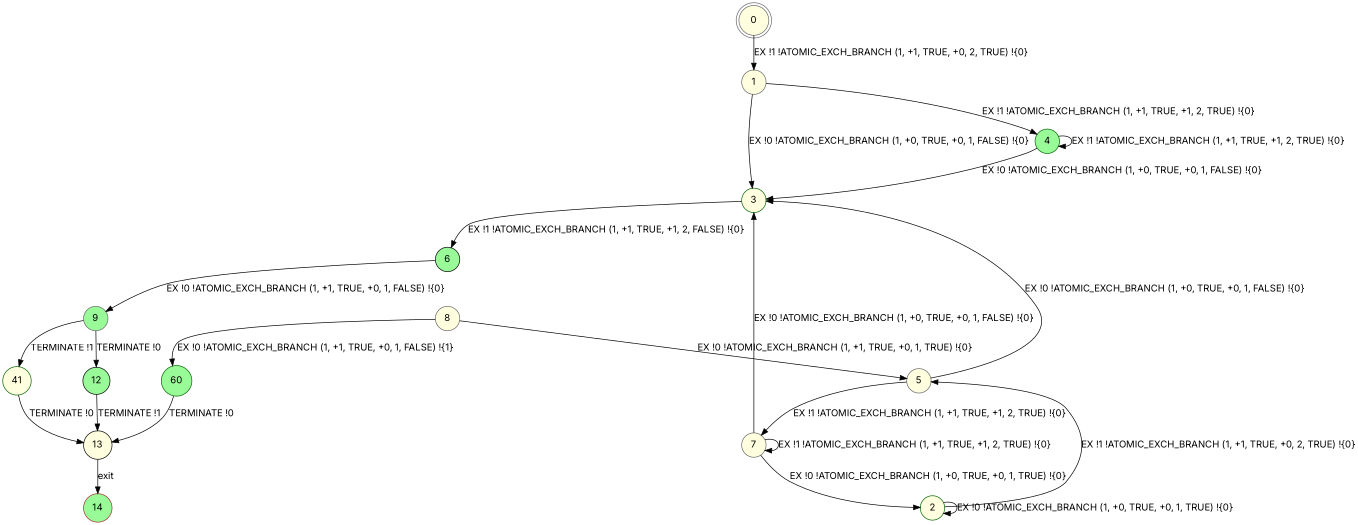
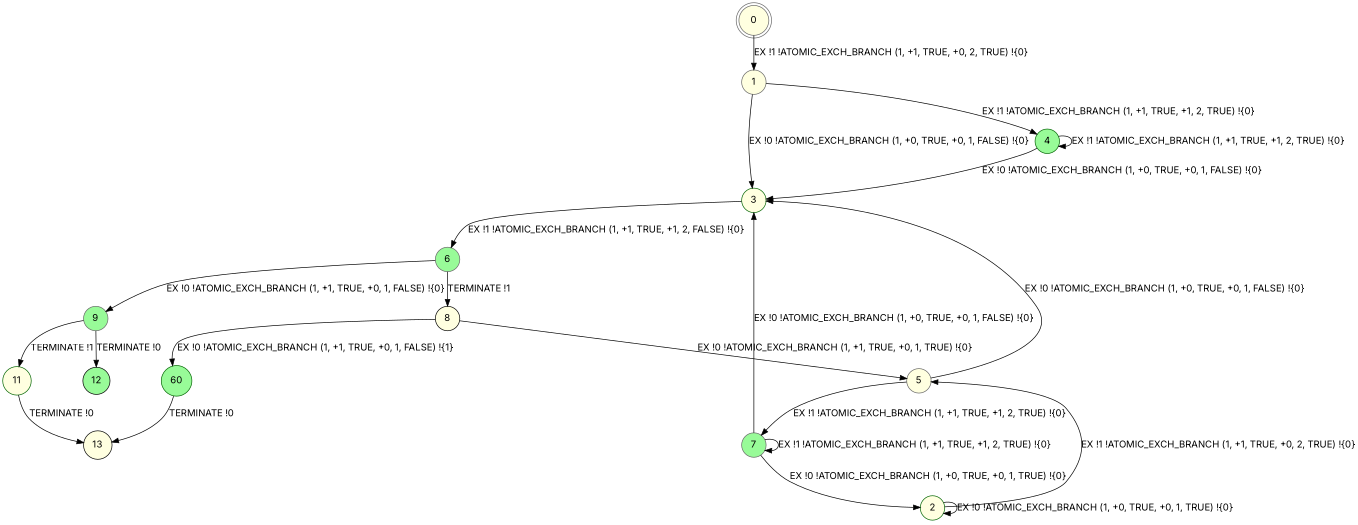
(448, 259) -> (448, 259)
none -> (448, 286)
(448, 319) -> (448, 319)
(17, 381) -> (17, 381)
(97, 409) -> none
(754, 445) -> (754, 445)
(98, 508) -> none
